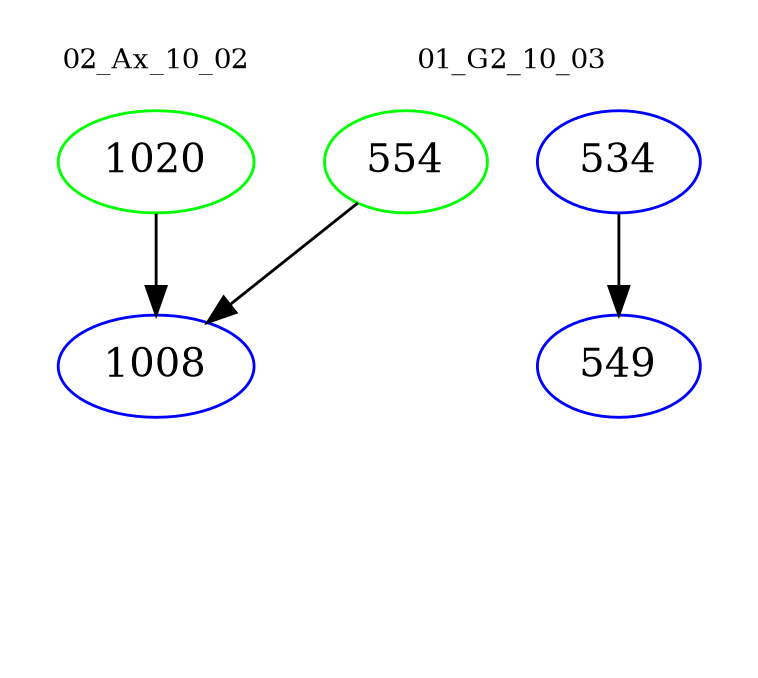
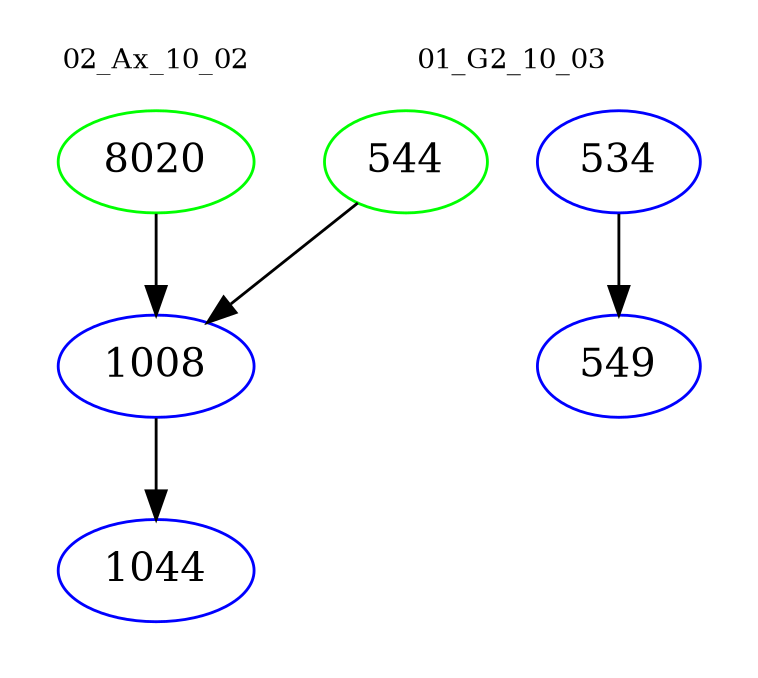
(156, 162) -> (156, 162)
(406, 162) -> (406, 162)
none -> (156, 571)
